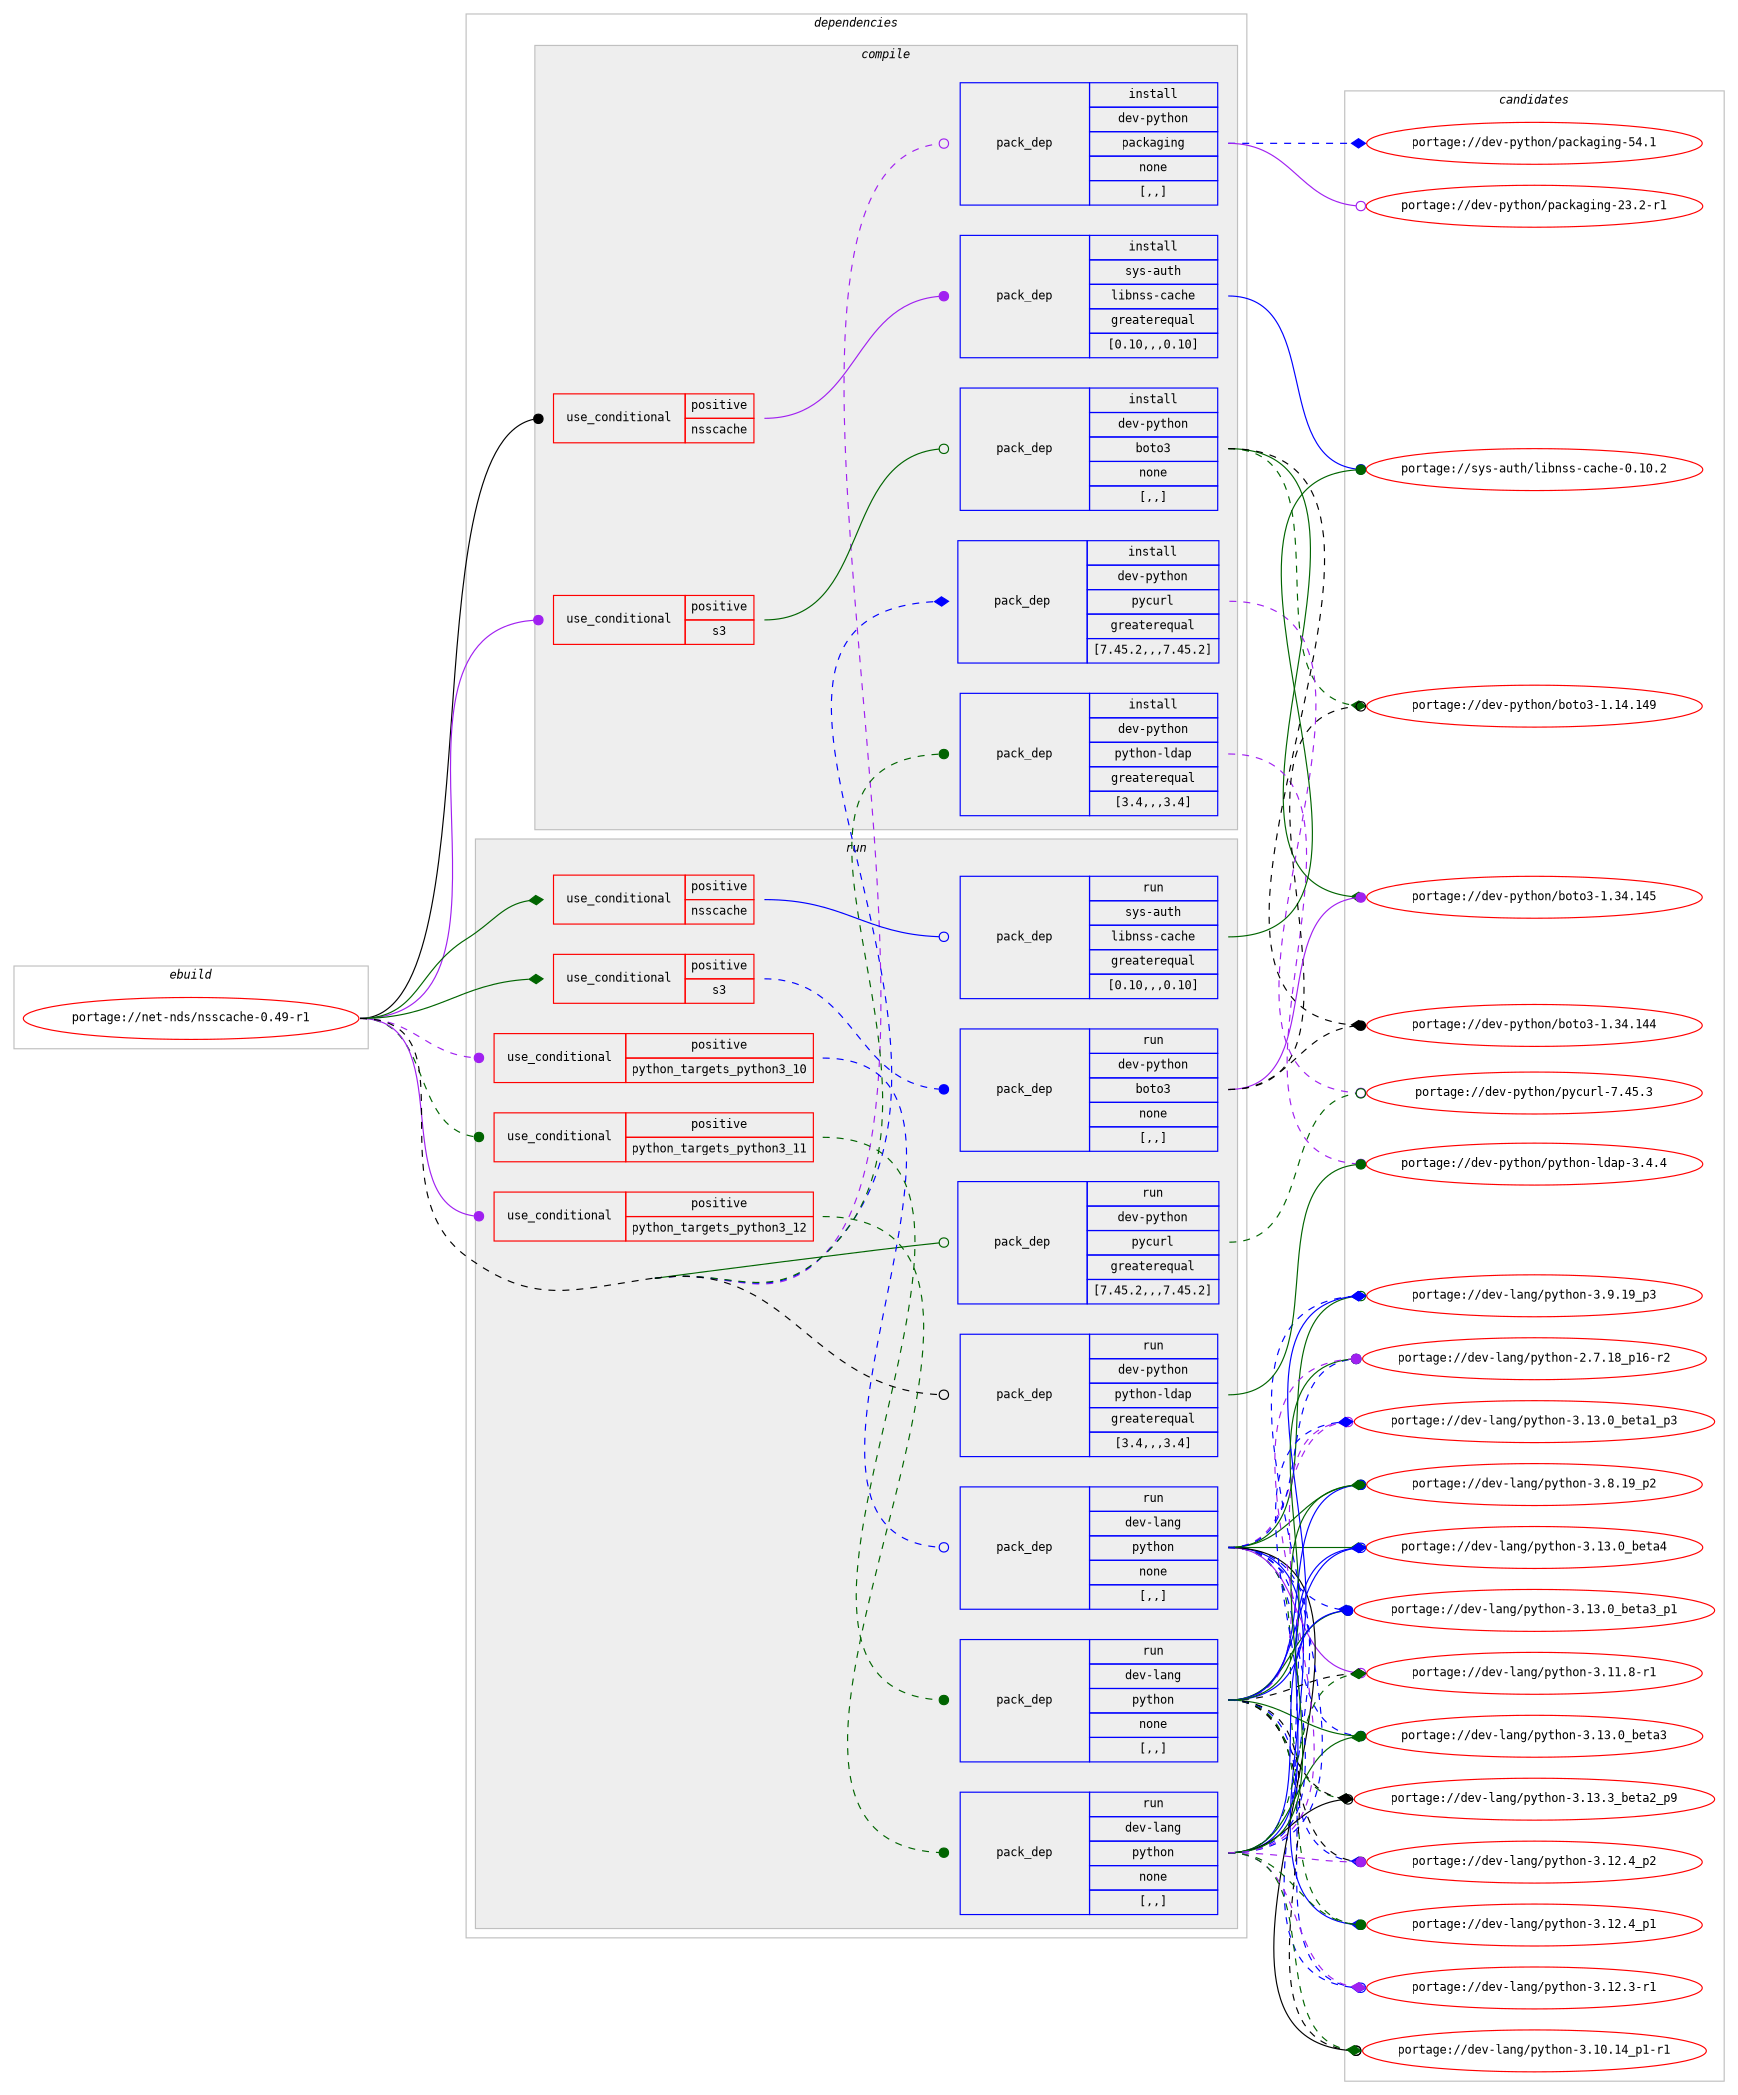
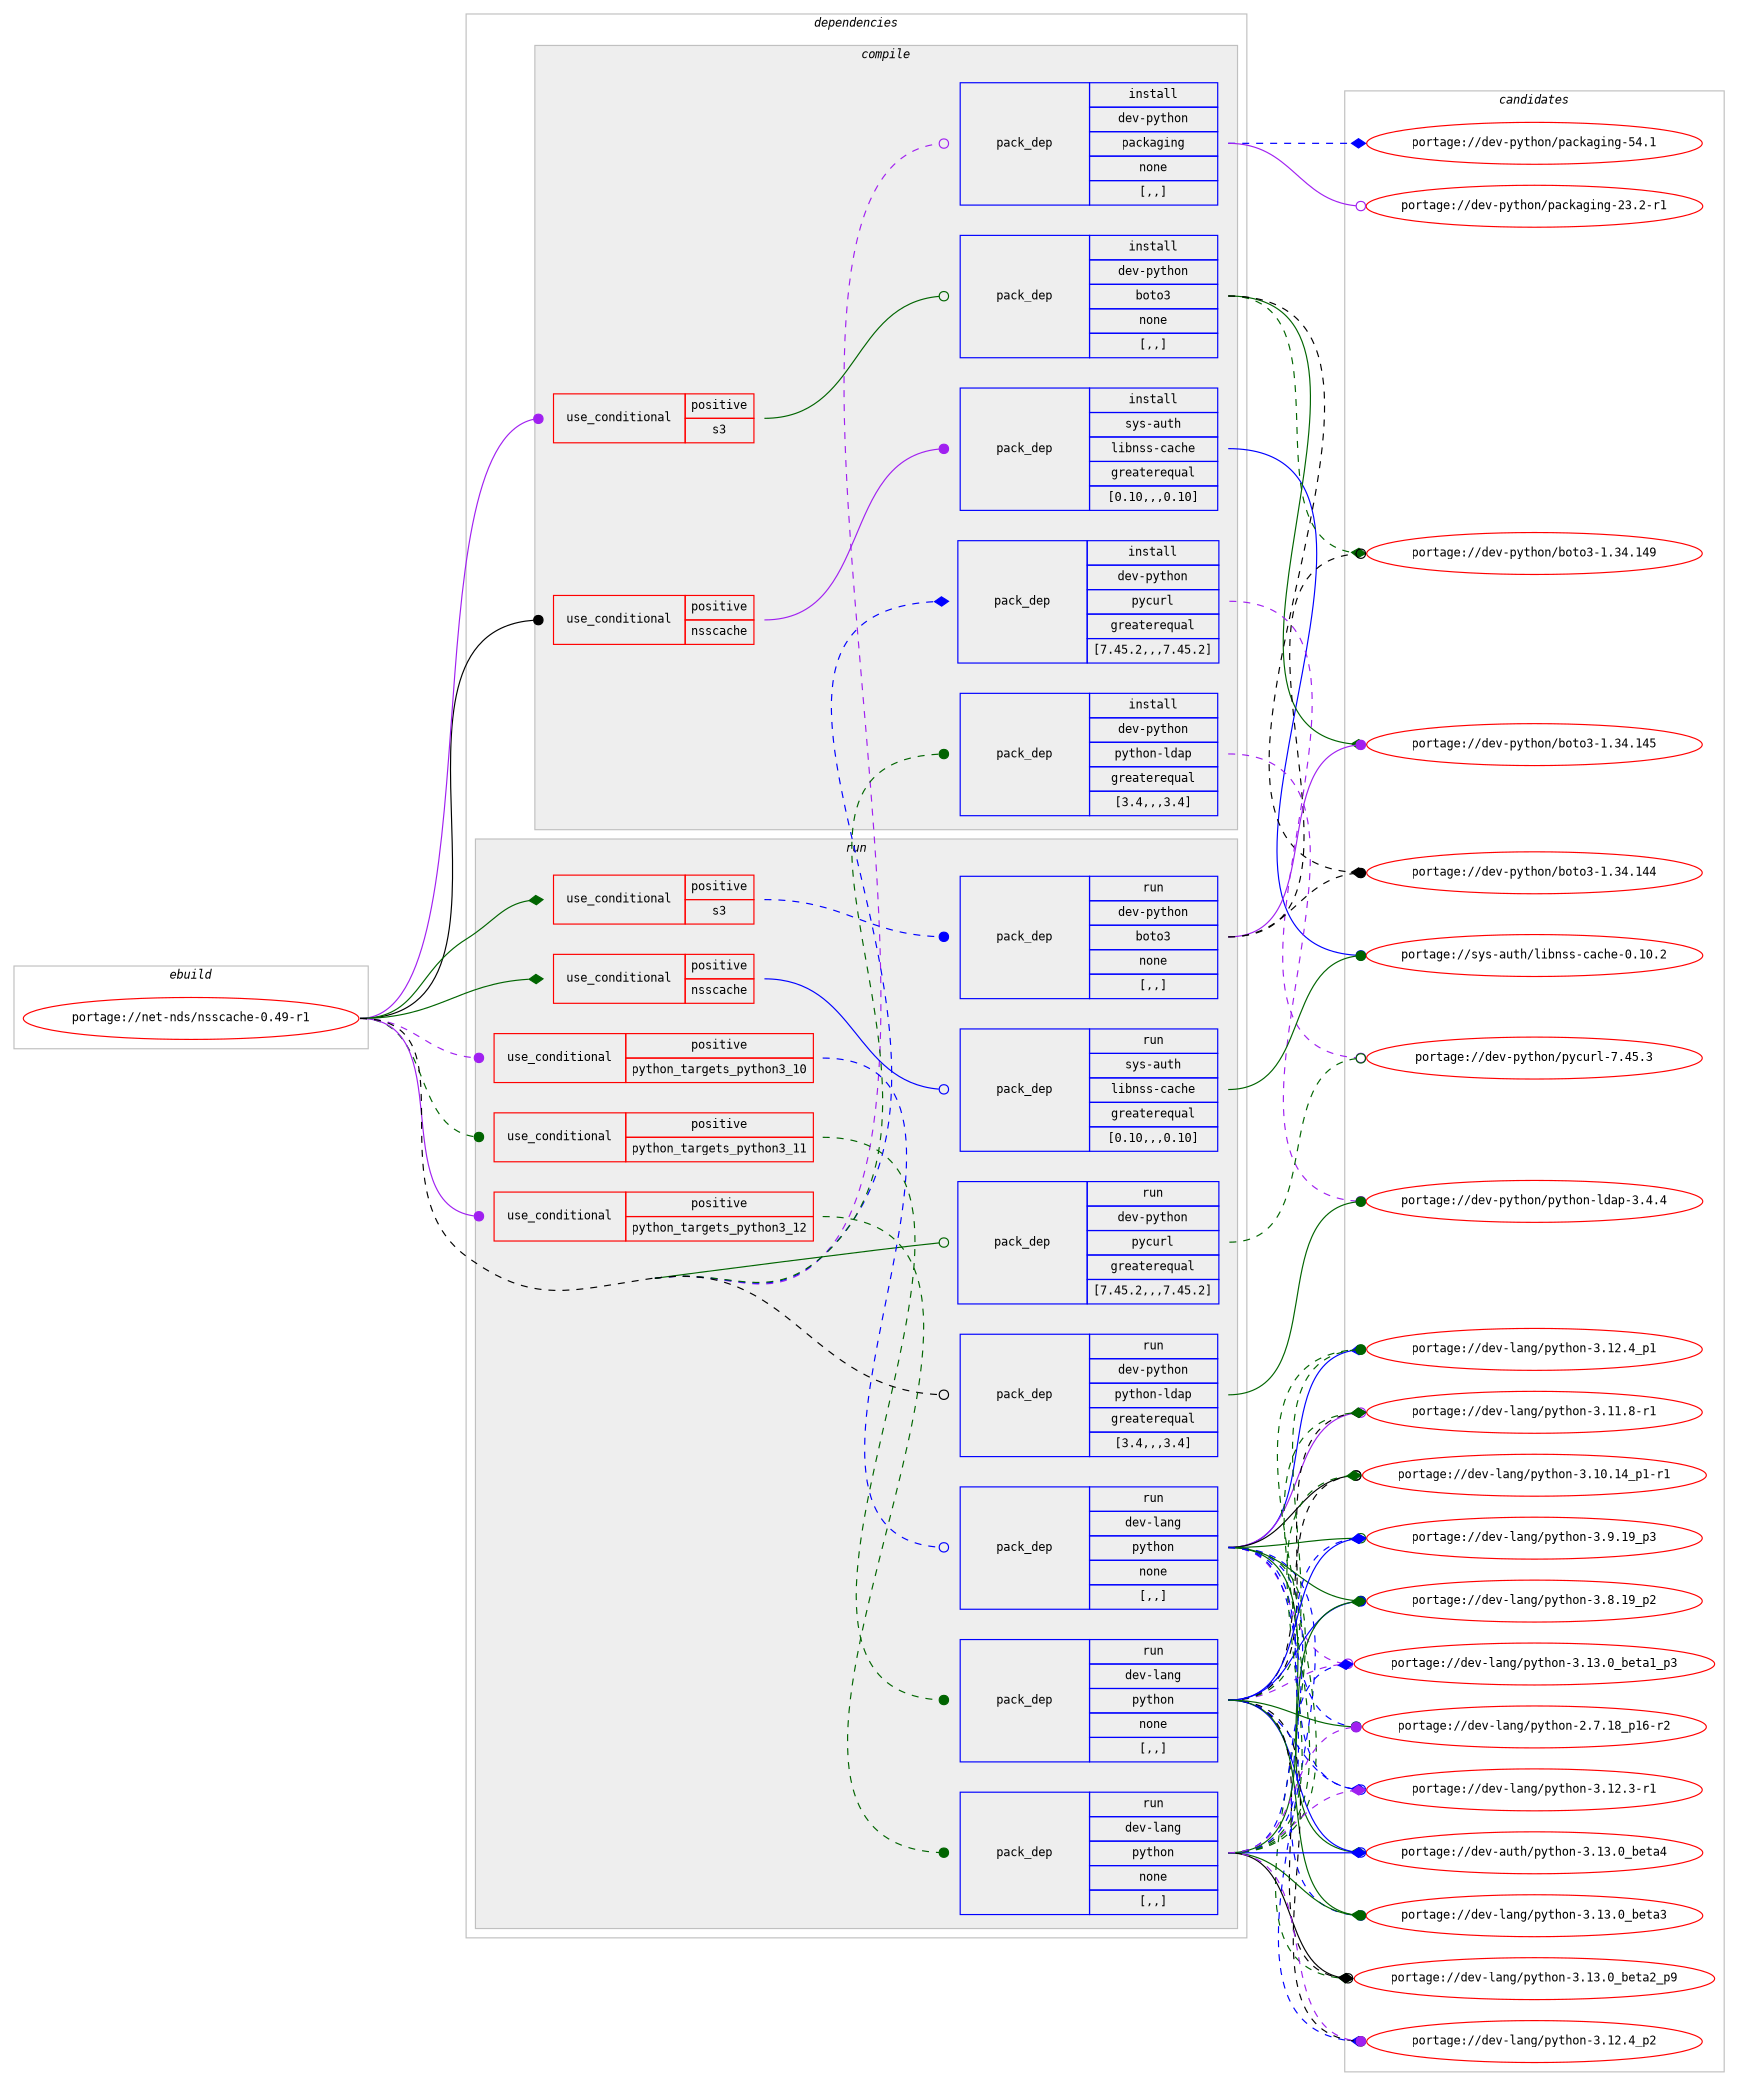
(1534, 706) -> (1534, 554)
(1534, 1547) -> (1534, 1853)
(1534, 1610) -> none
(1534, 1799) -> (1534, 1979)
